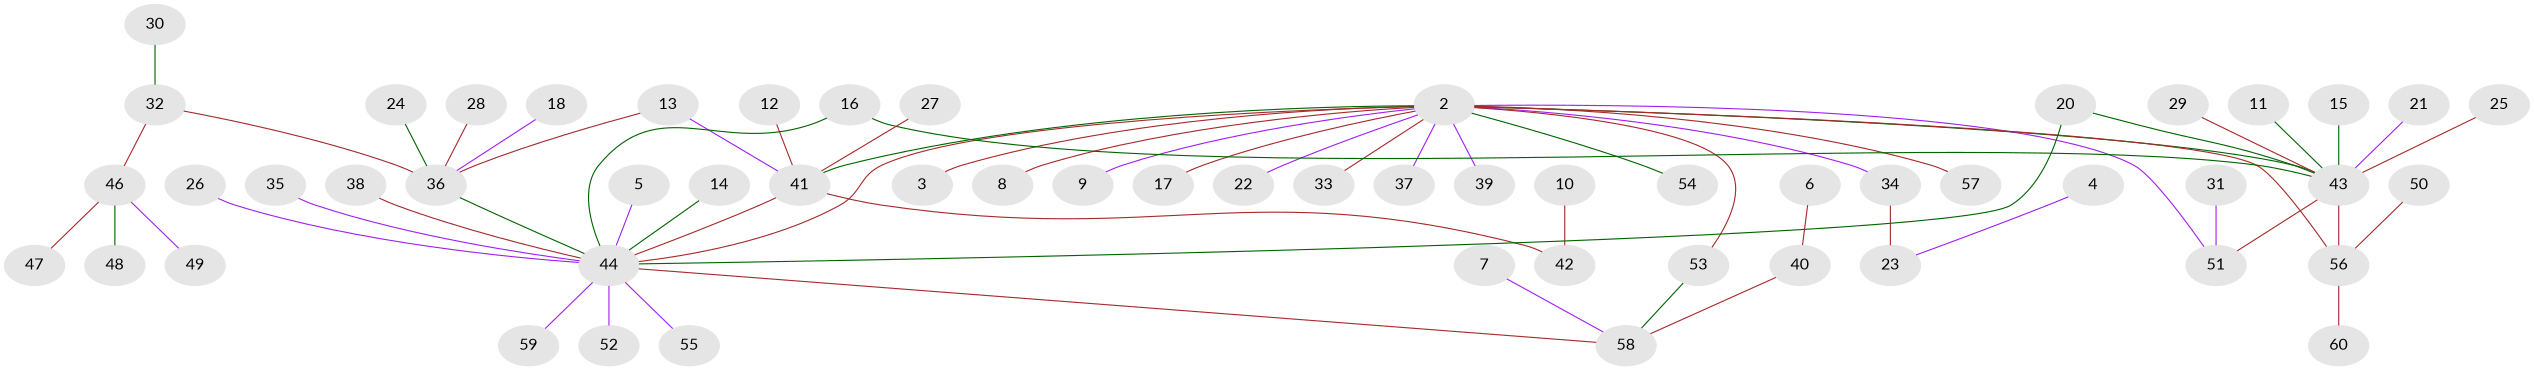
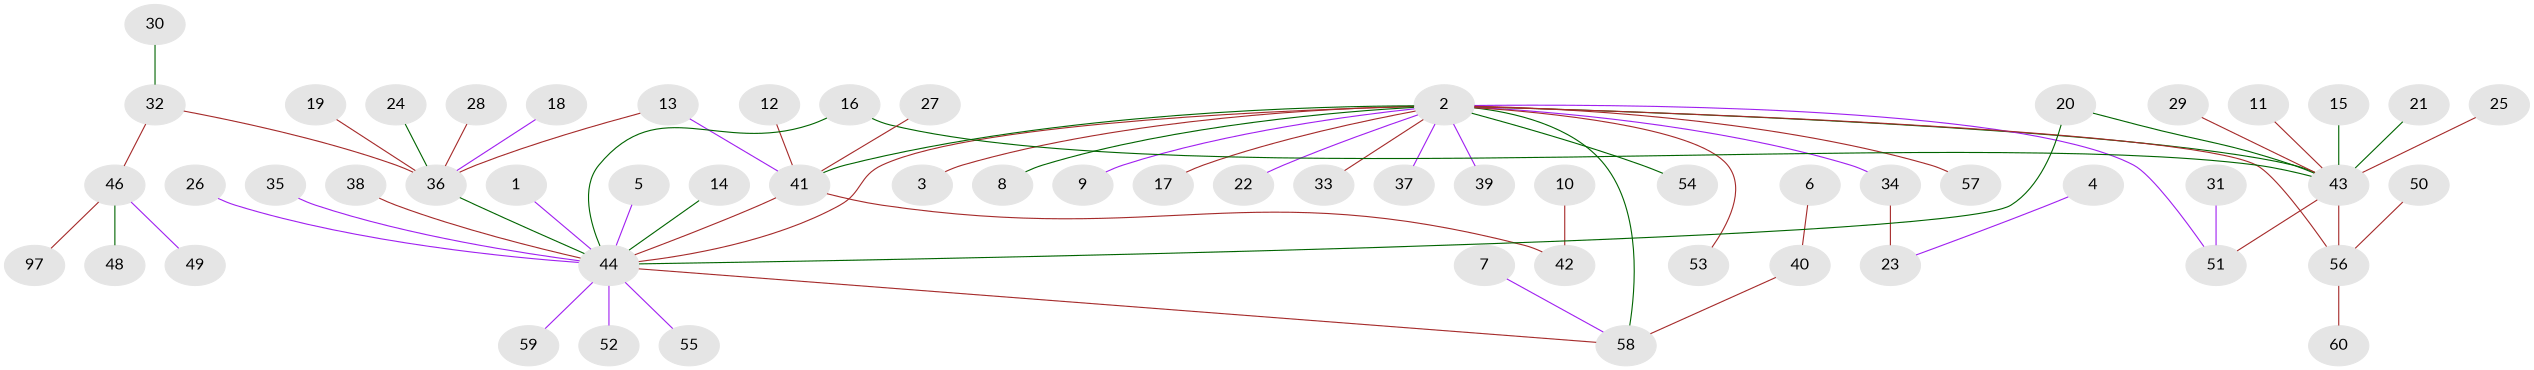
none -> (316, 105)
(1218, 128) -> (1218, 128)
(2298, 145) -> (2298, 145)
(2379, 145) -> (2379, 145)
none -> (516, 185)
(35, 265) -> (35, 265)
(1662, 306) -> (1610, 174)
